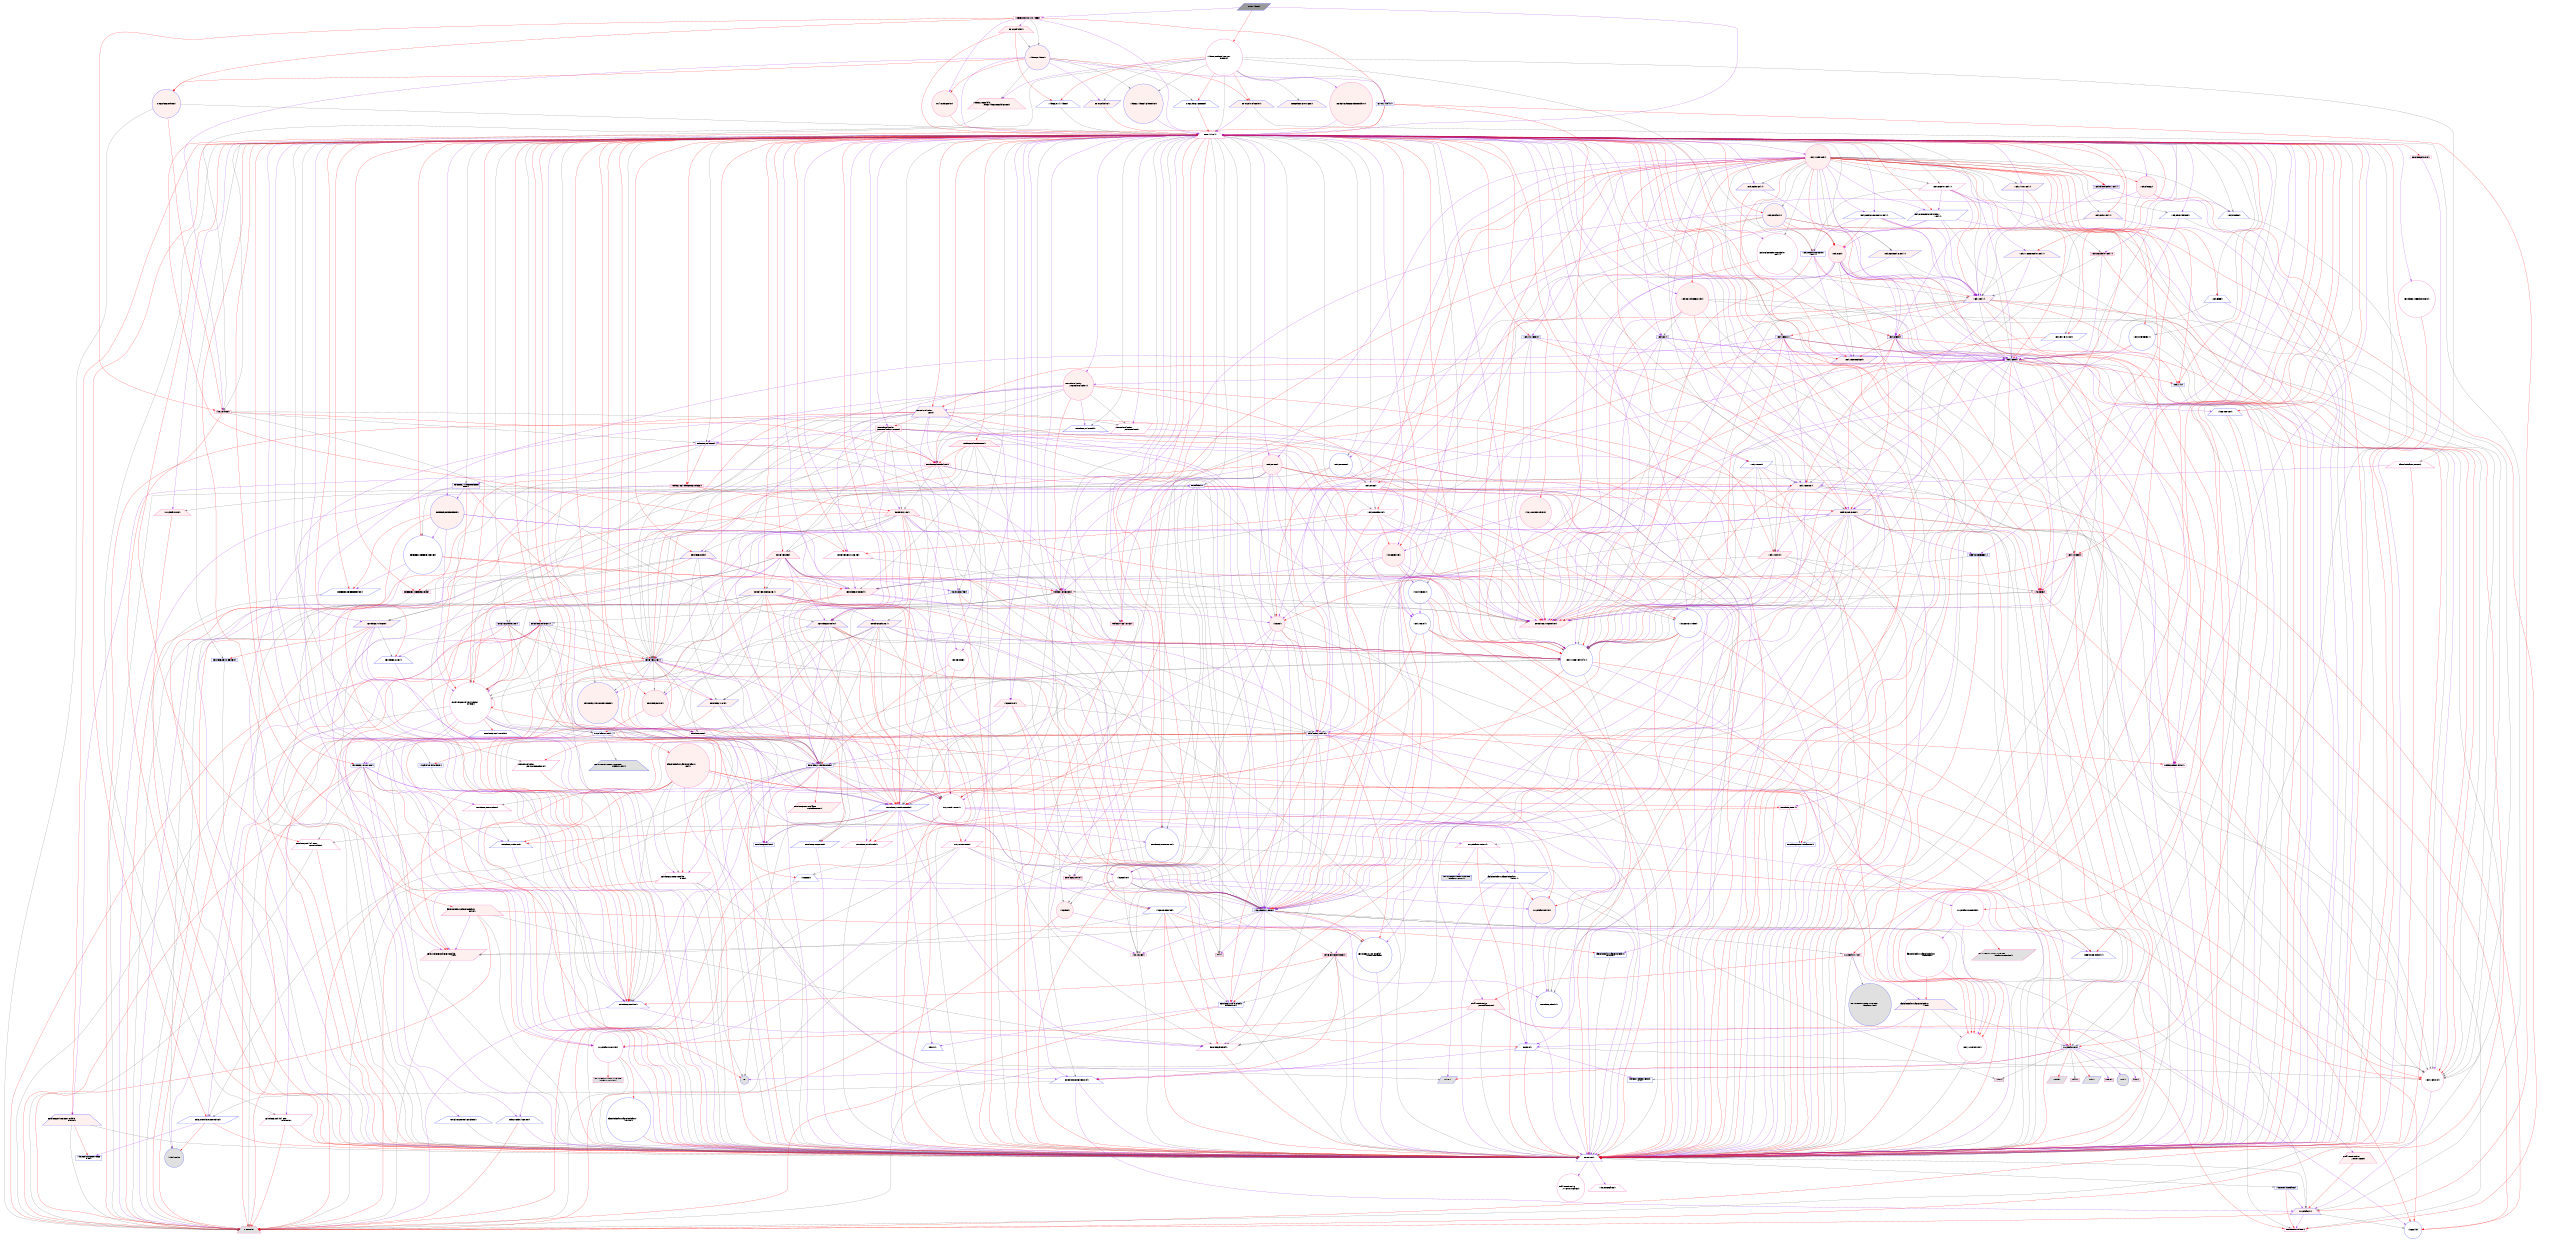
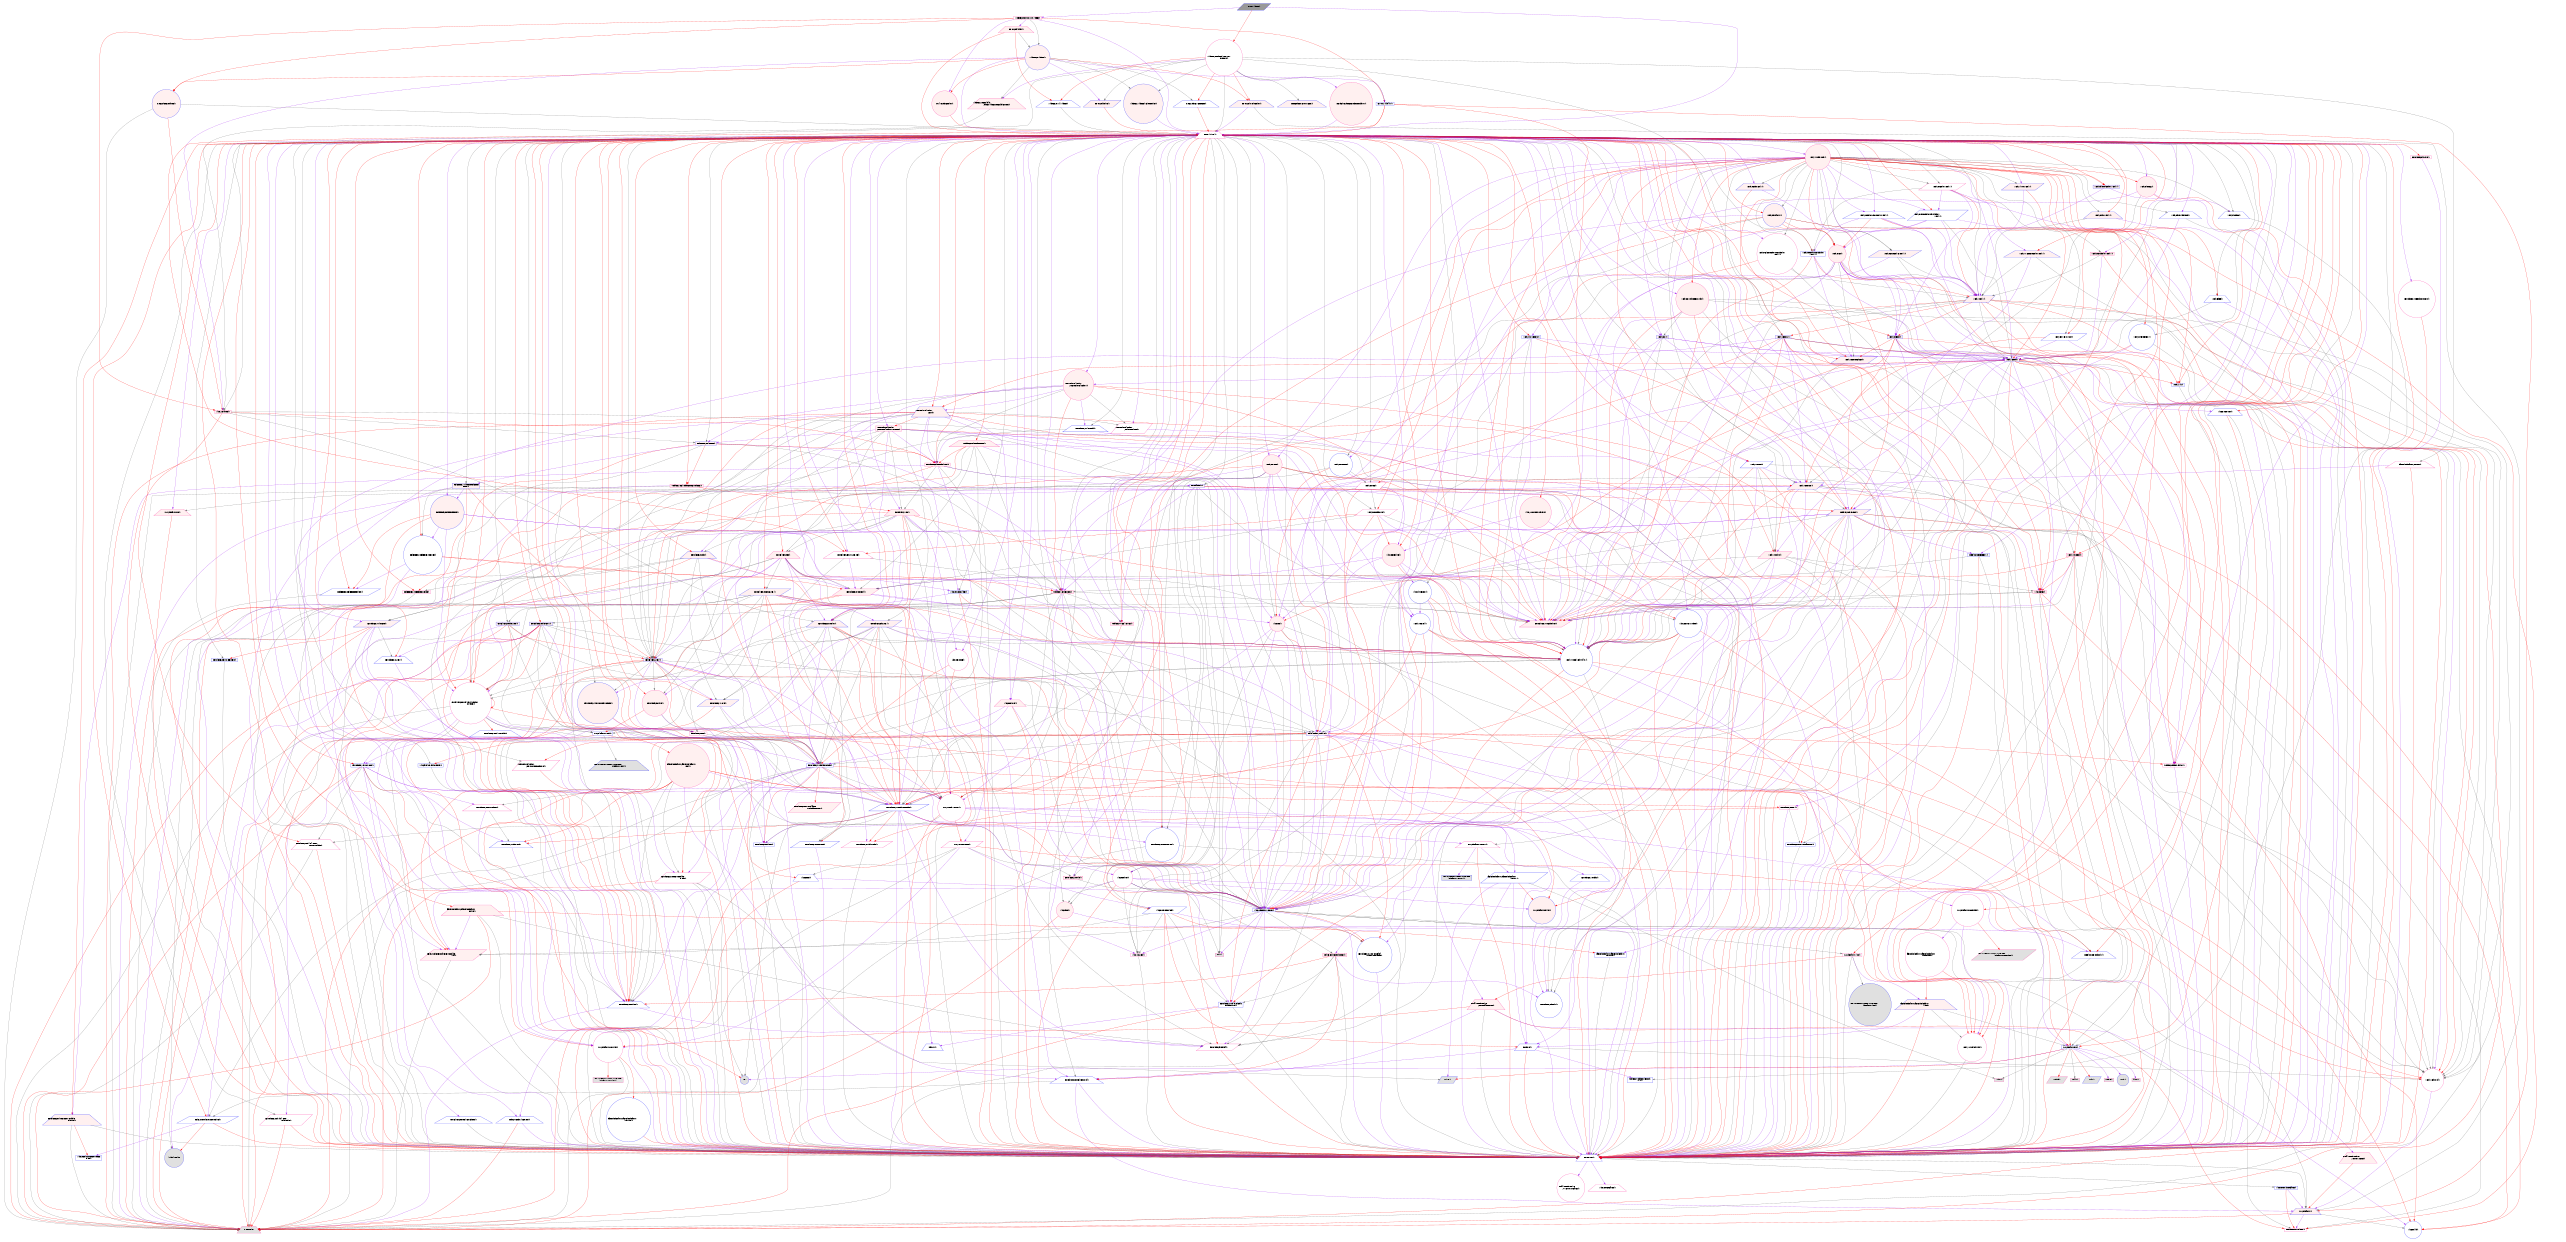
none -> (1590, 878)
